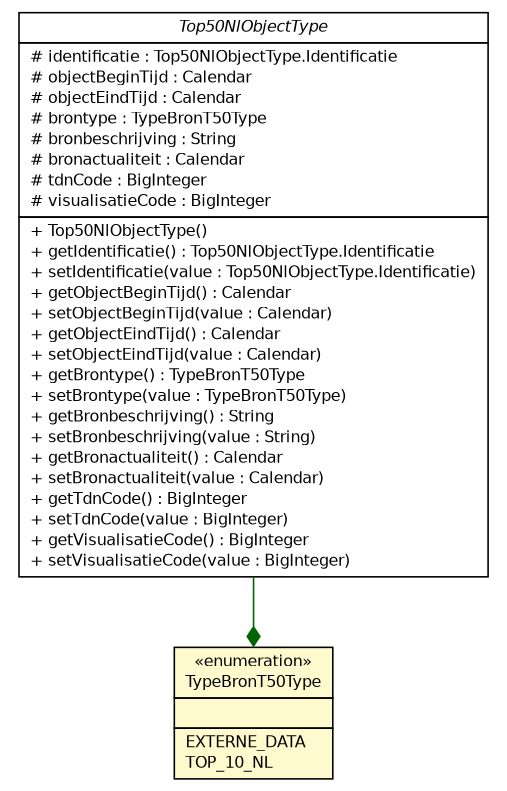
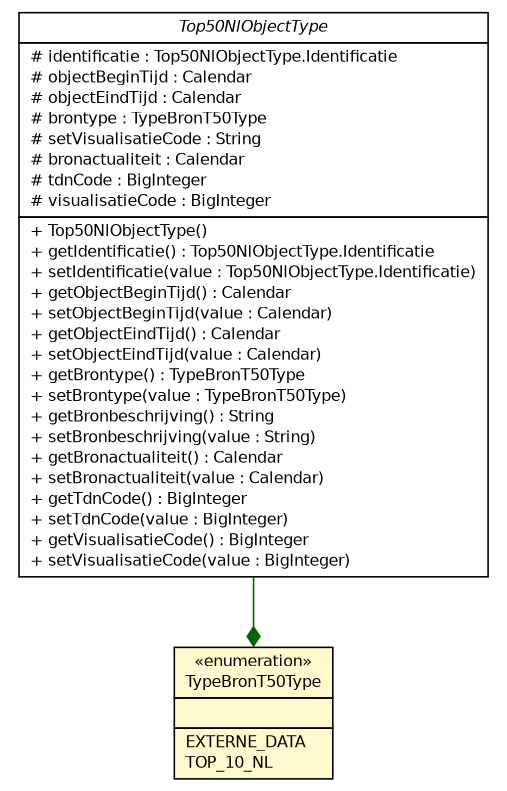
(133, 139) -> (146, 139)
